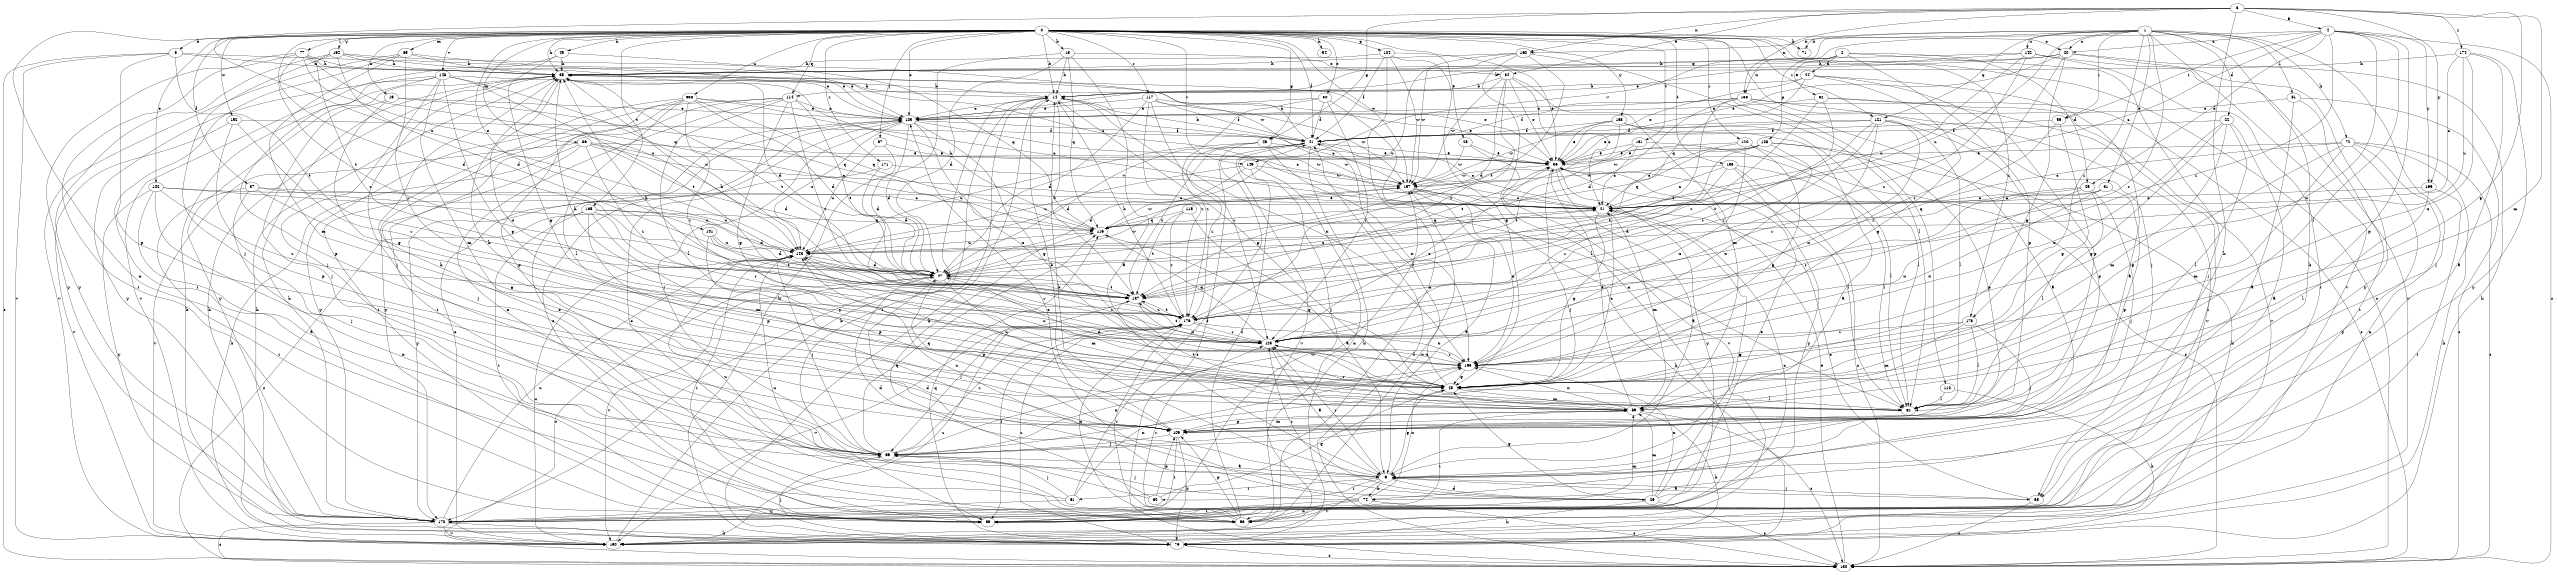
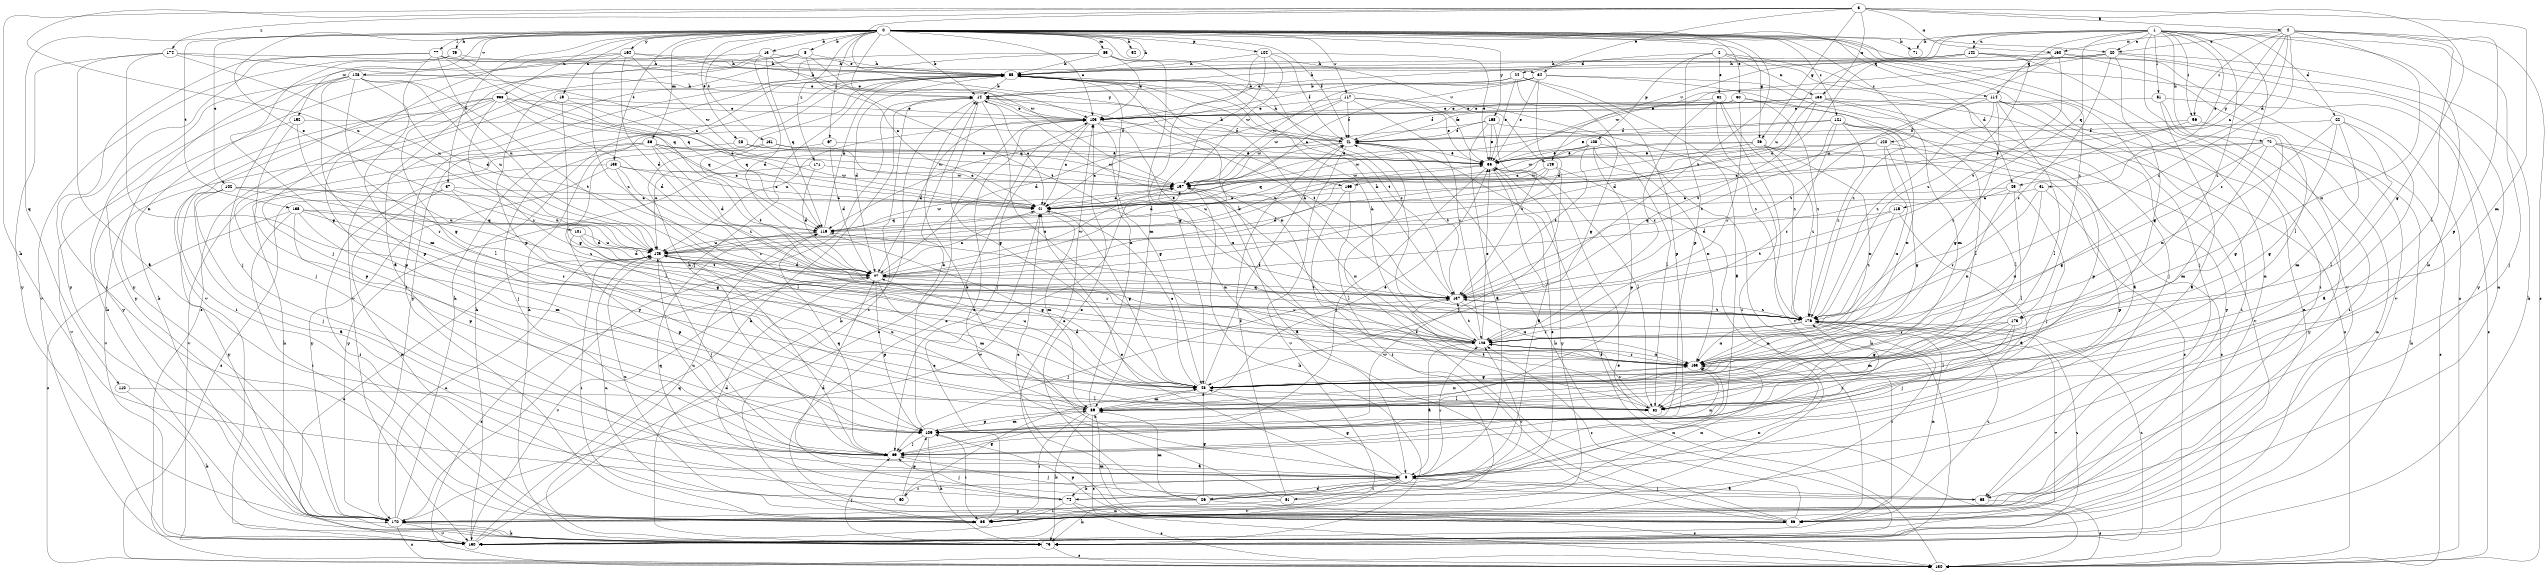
(2005, 51) -> (2055, 135)
(1124, 176) -> (959, 176)
